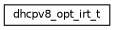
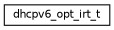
(57, 15) -> (57, 15)
